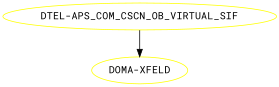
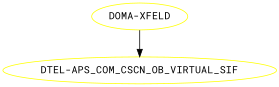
(140, 40) -> (140, 40)
